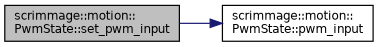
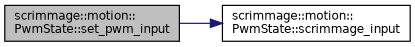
(298, 23) -> (316, 23)
